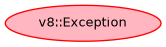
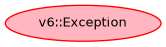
(83, 23) -> (83, 23)
